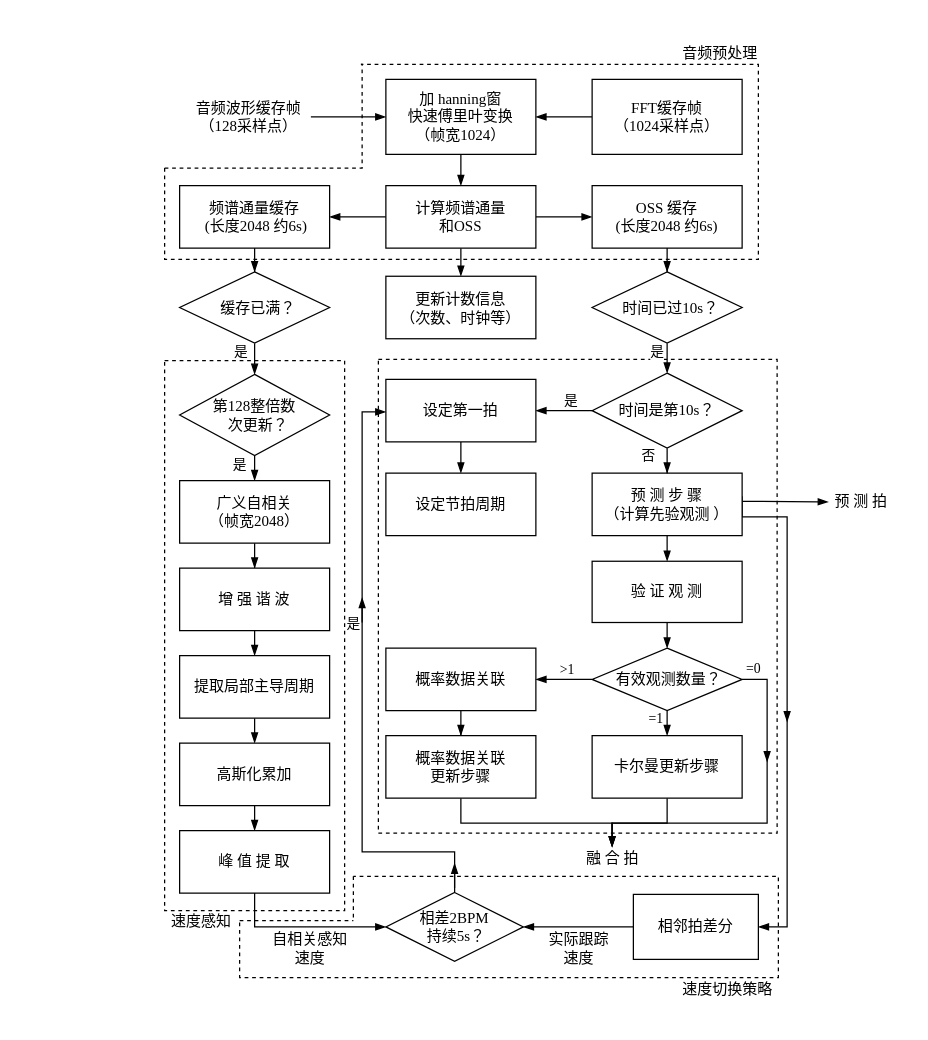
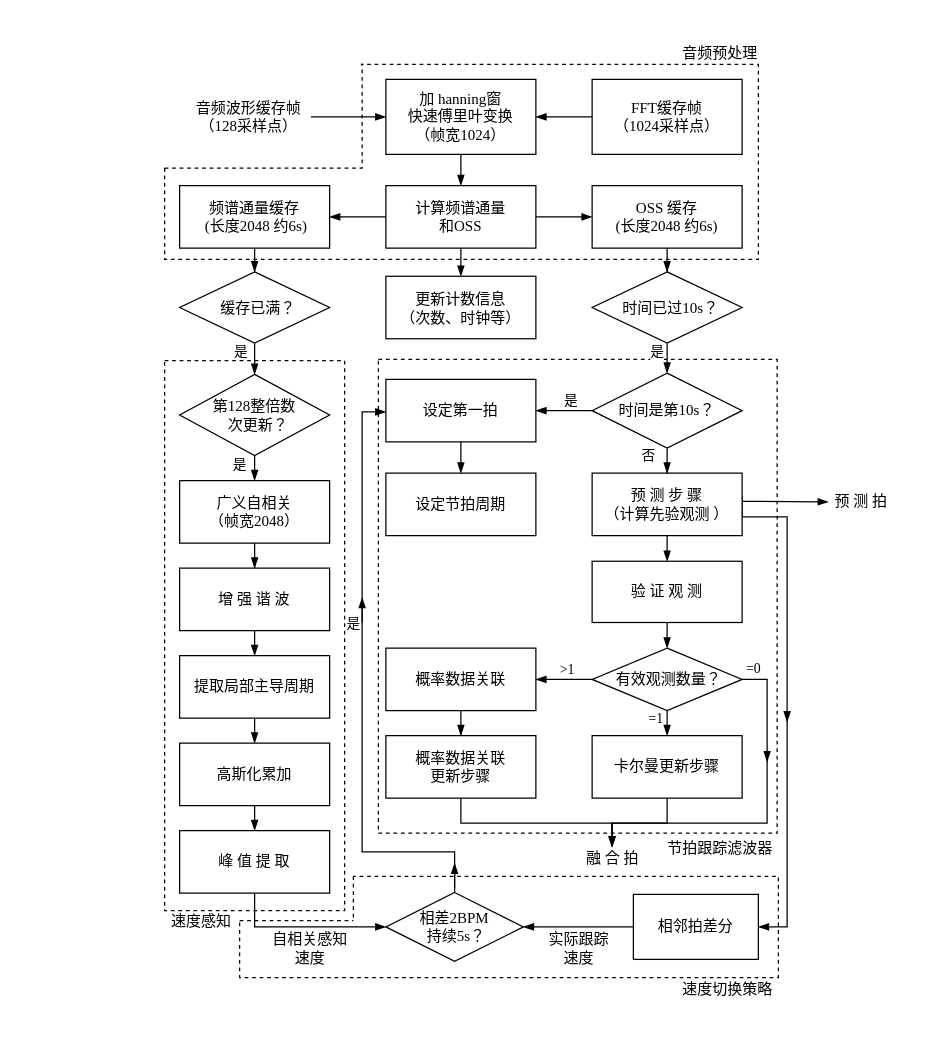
none -> (719, 848)
